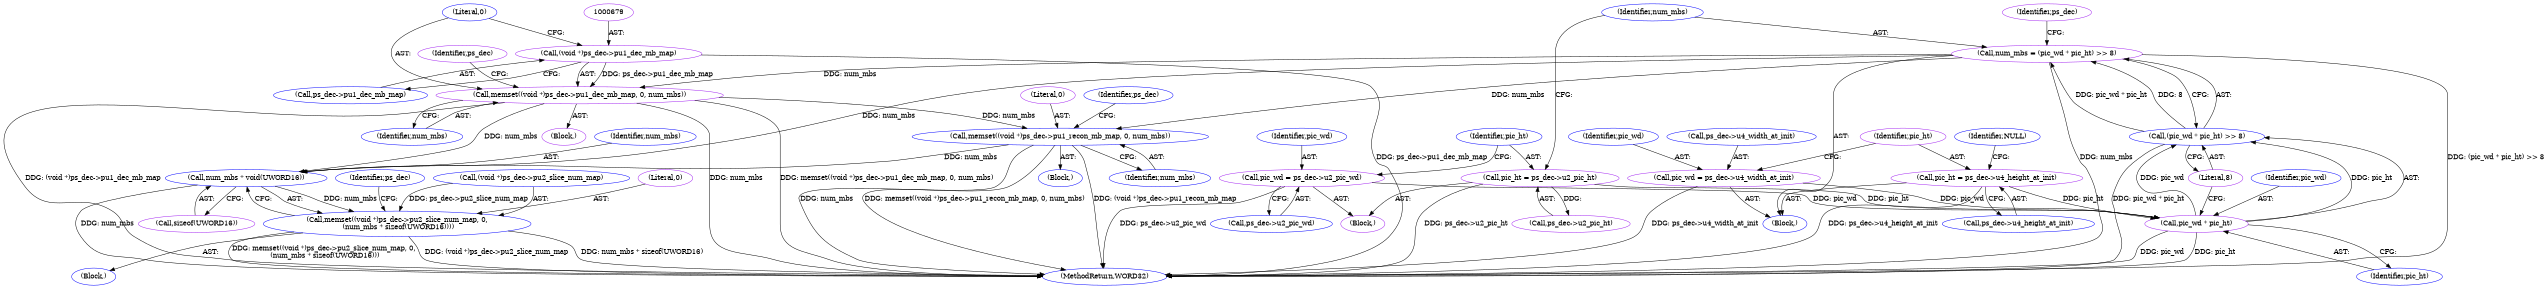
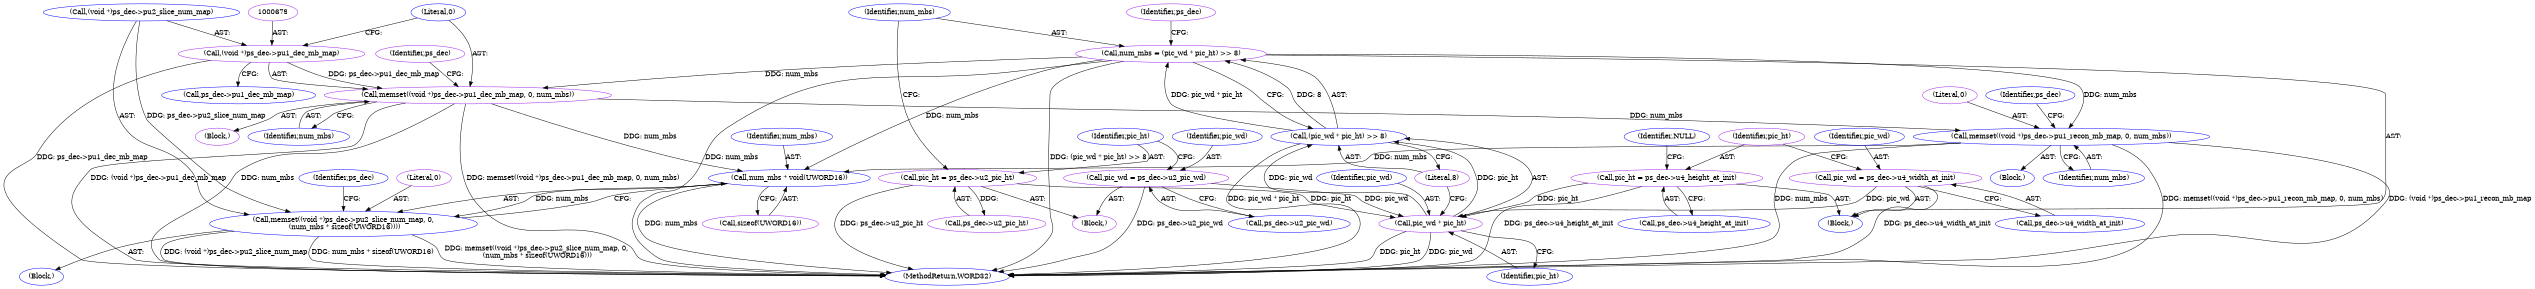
(460, 71) -> (204, 32)
none -> (1977, 200)
